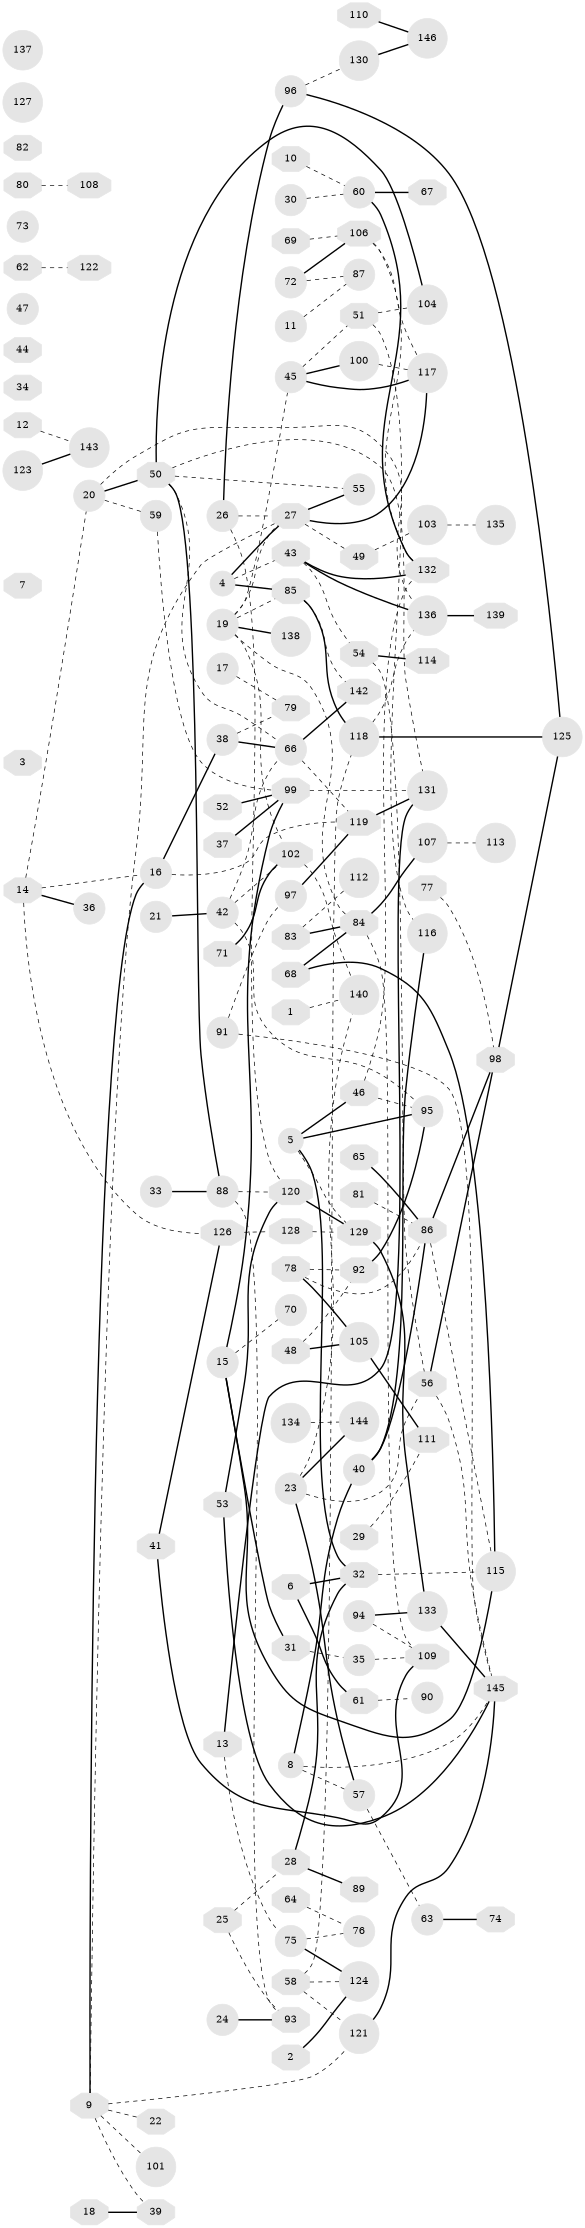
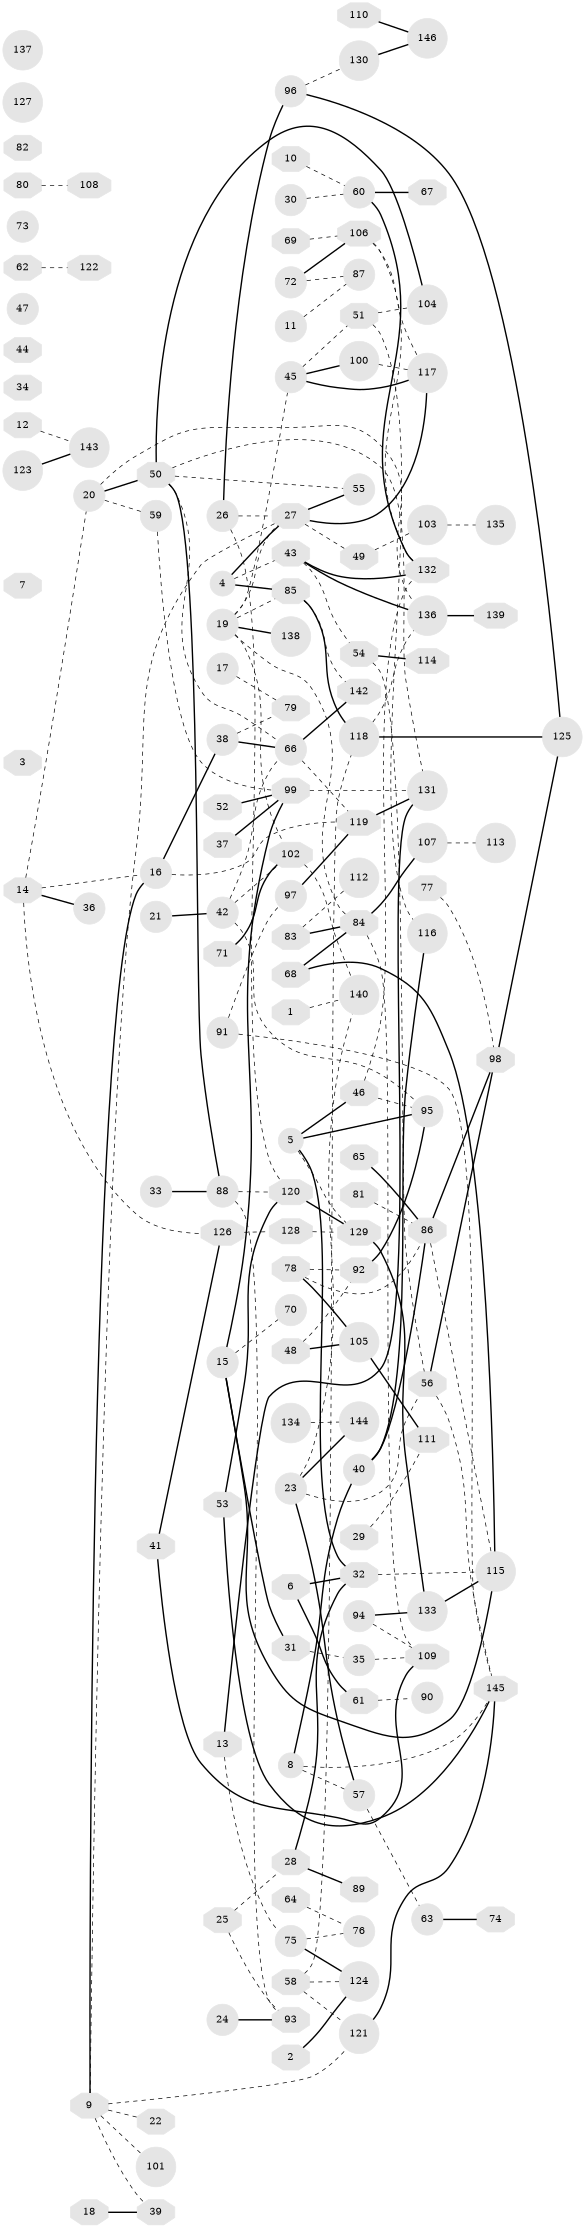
(463, 1652) -> (462, 1591)
